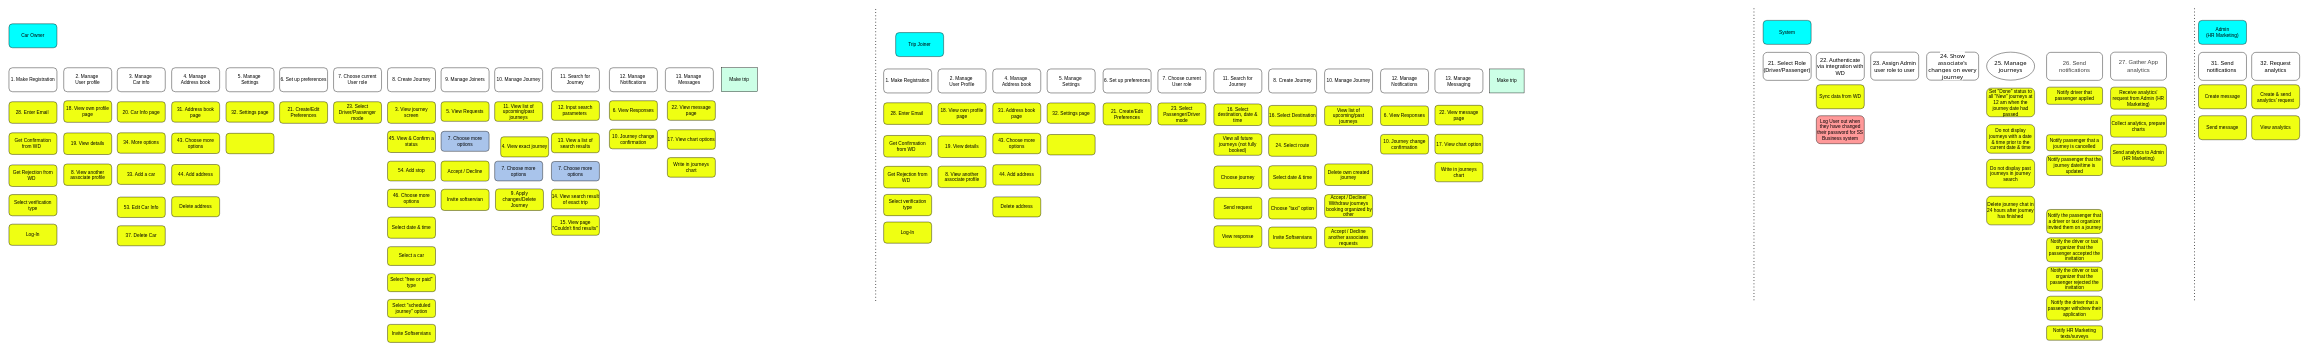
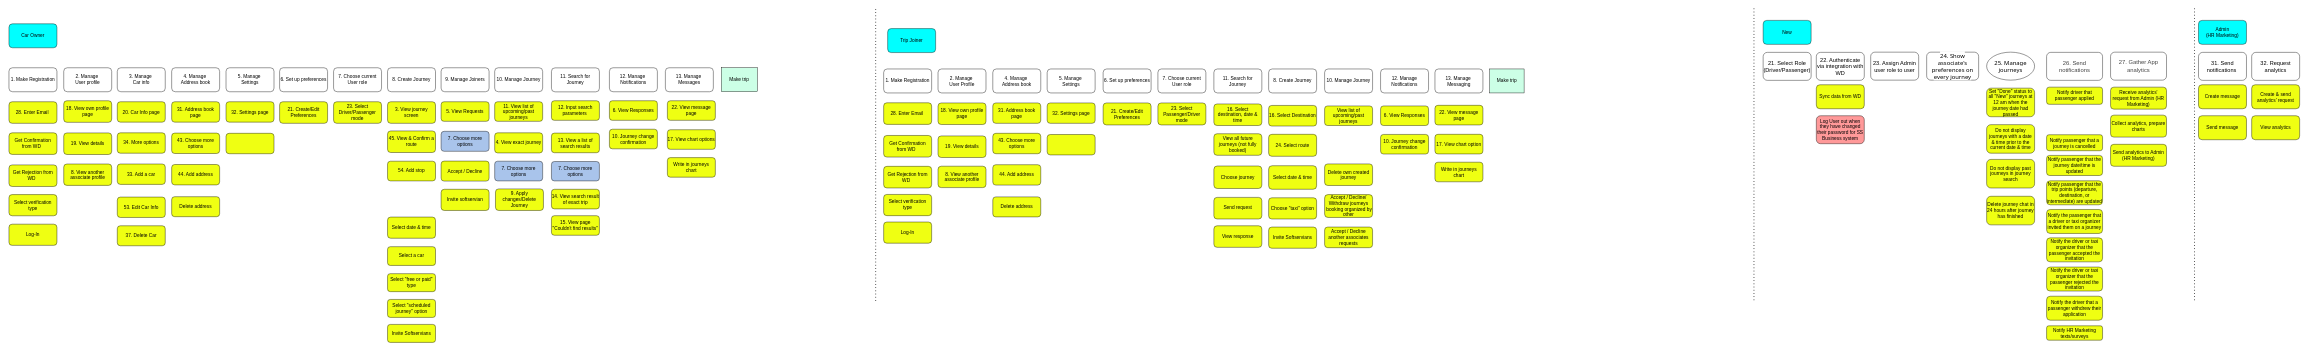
(1787, 33) -> (1787, 33)
(919, 45) -> (911, 41)
(1953, 66) -> (1953, 66)
(411, 142) -> (411, 142)
(524, 147) -> (518, 143)
none -> (2075, 193)
(411, 199) -> none
